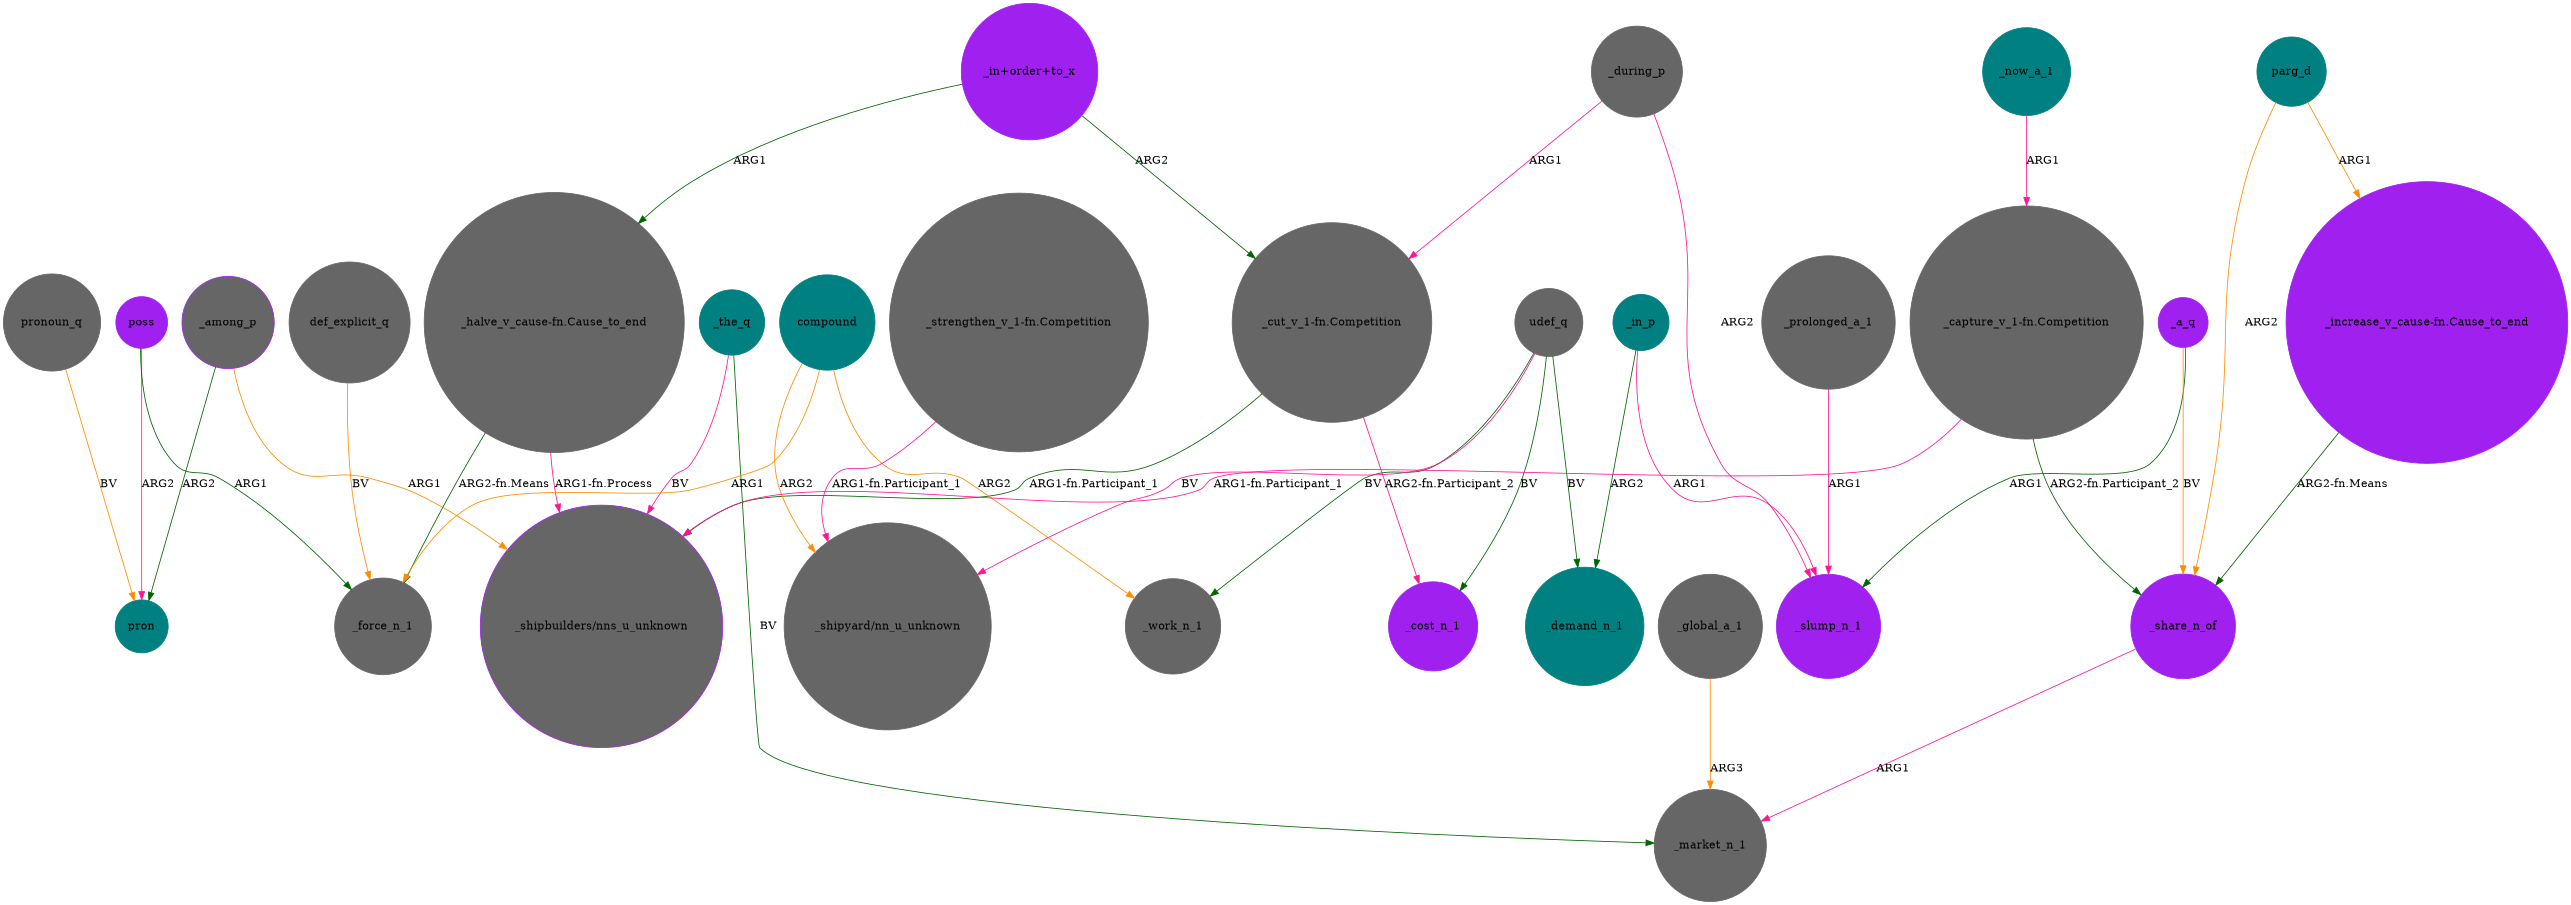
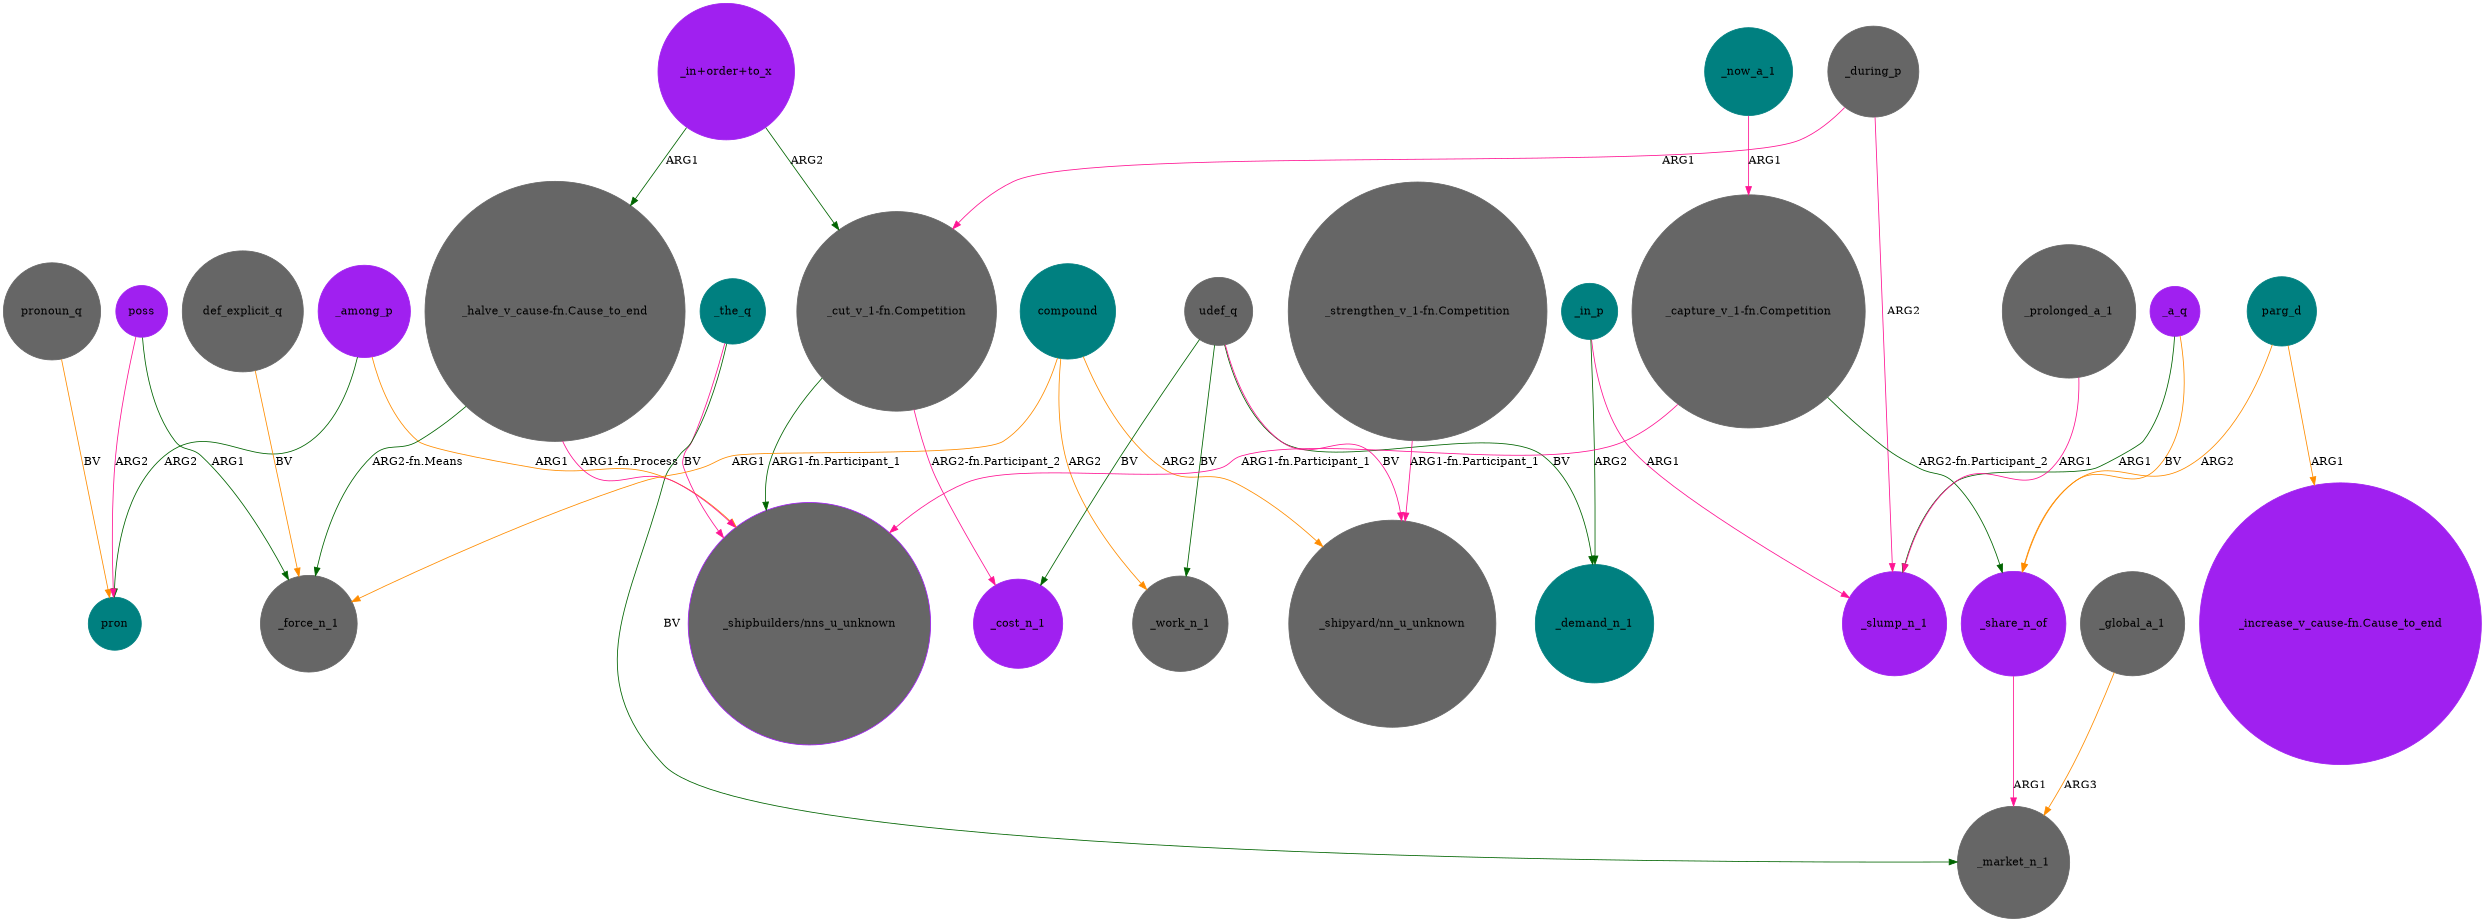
(228, 322) -> (364, 311)
(2280, 506) -> none
